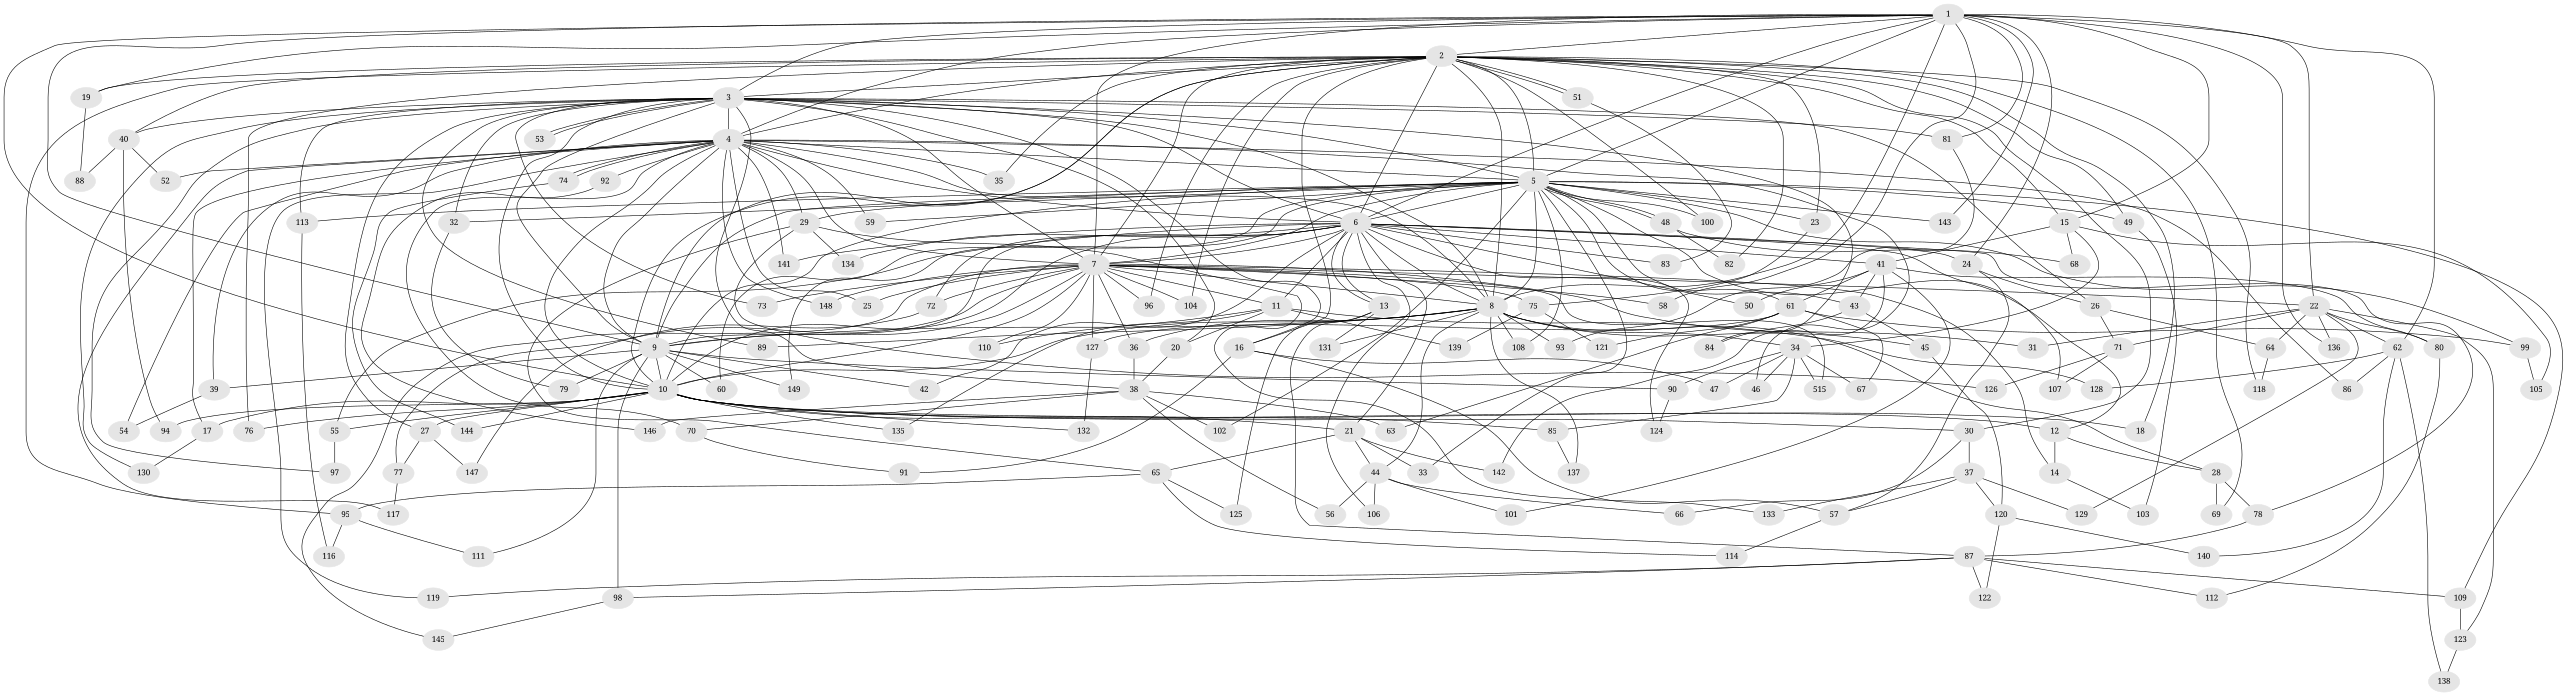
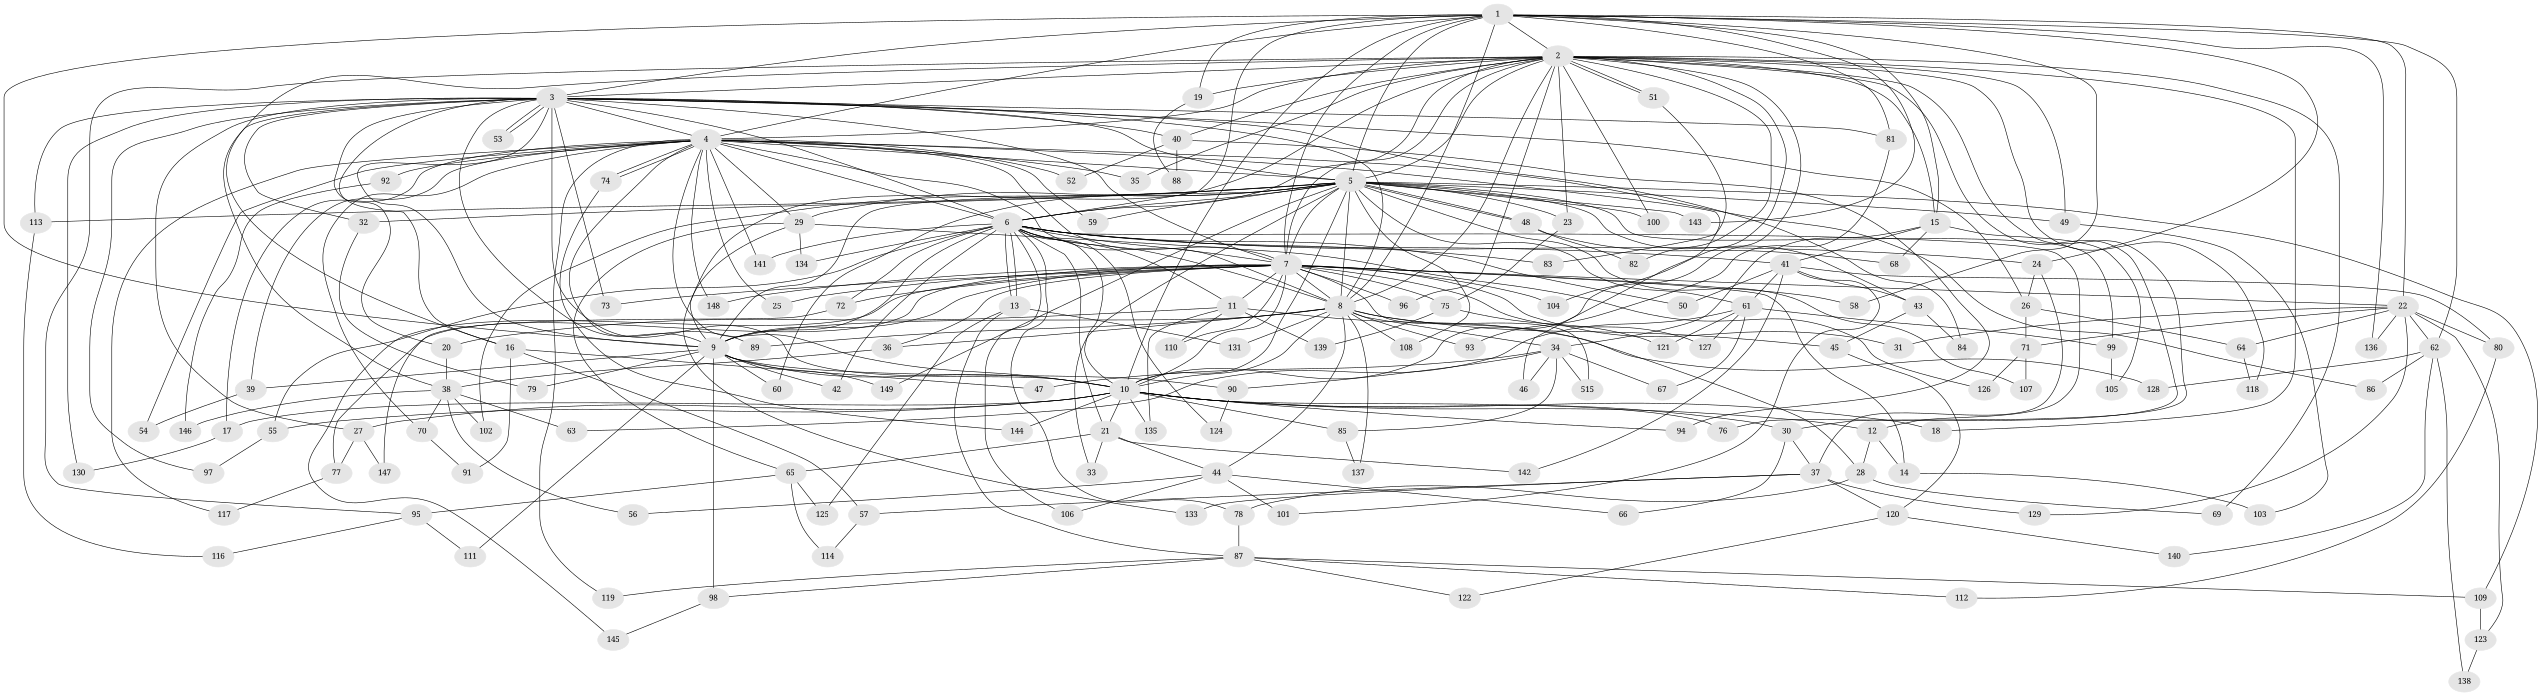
(1956, 402) -> (1941, 414)
(1084, 431) -> none
